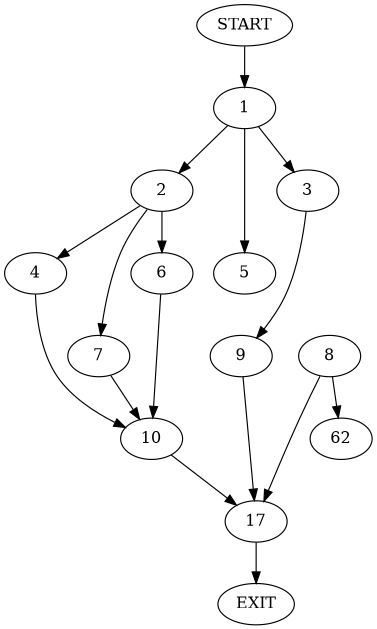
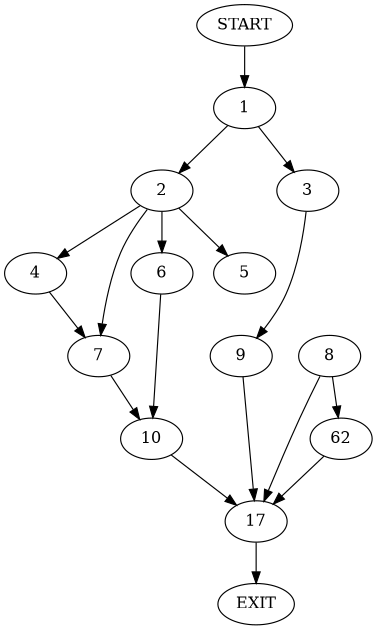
(245, 185) -> (199, 228)
(54, 371) -> (64, 310)
none -> (303, 476)
